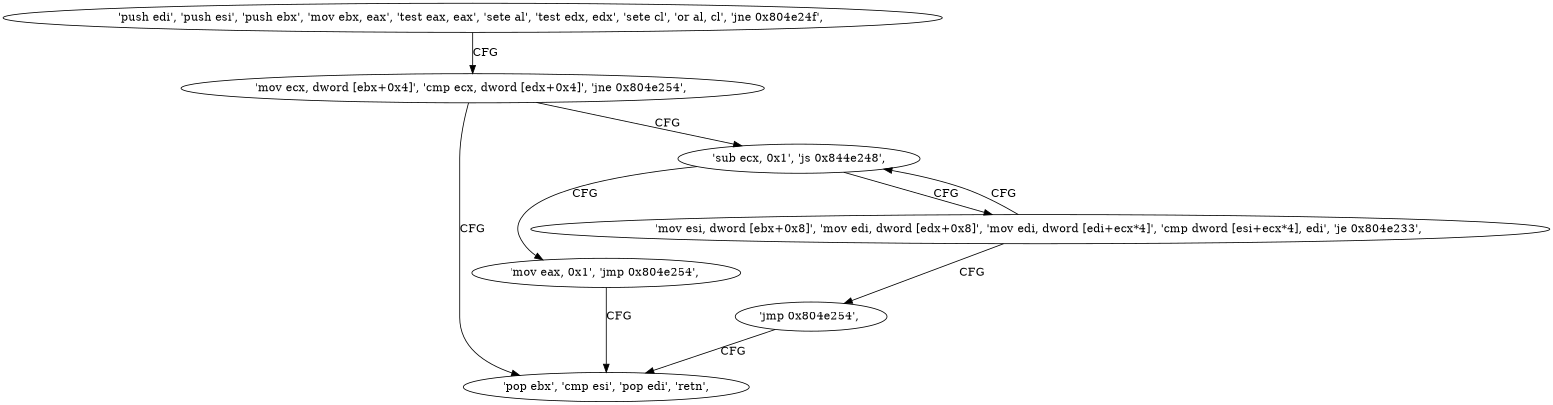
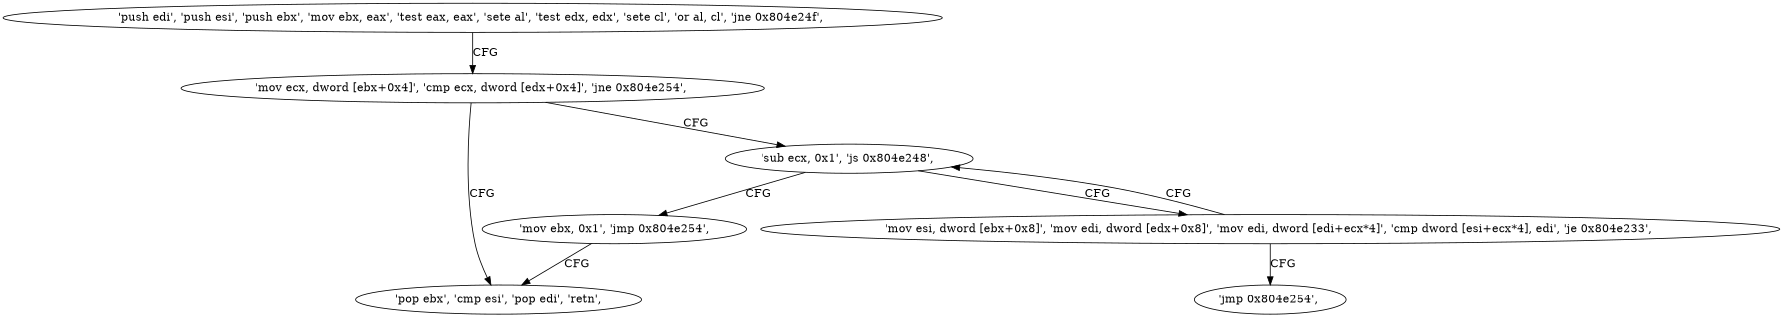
(799, 159) -> (849, 159)
(606, 273) -> (614, 229)
(714, 350) -> none
